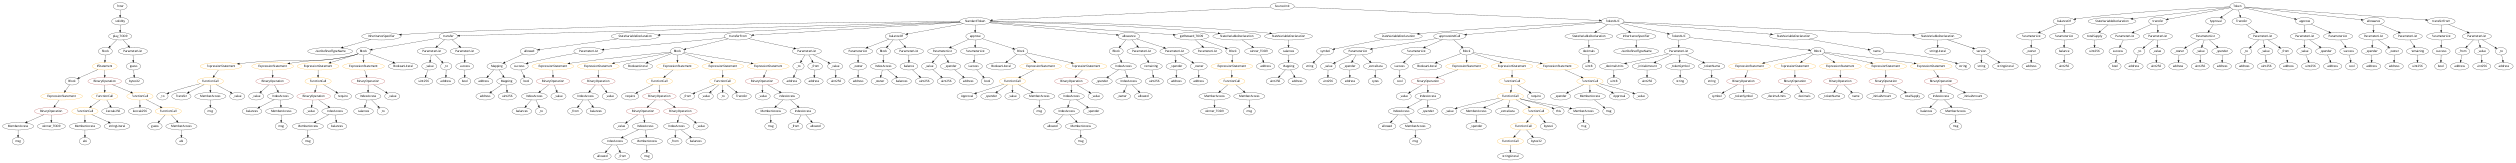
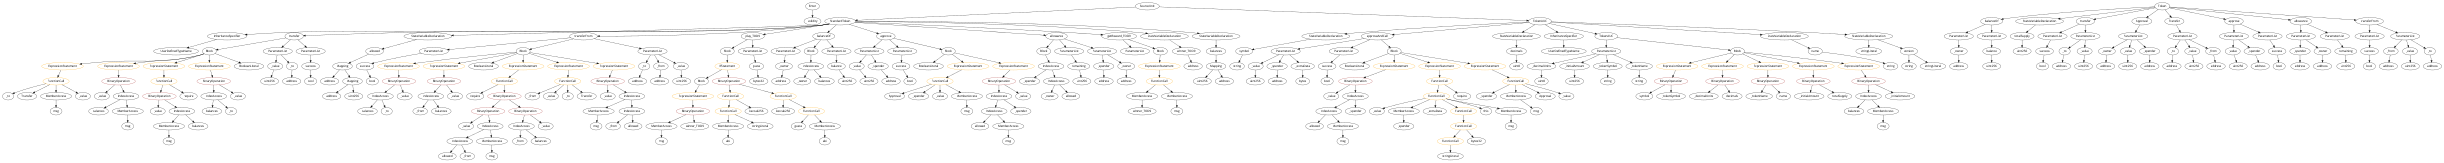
(120, 28) -> (797, 29)
(1548, 126) -> none
